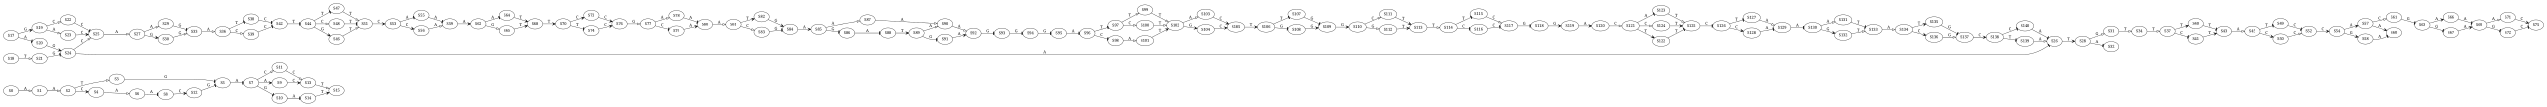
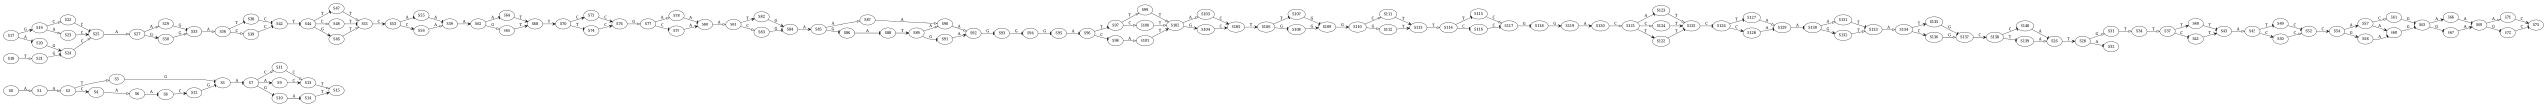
none -> (2408, 30)
(1063, 54) -> none
